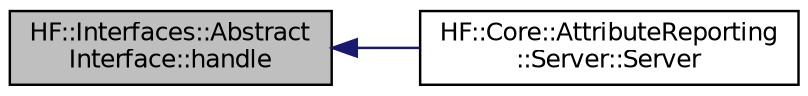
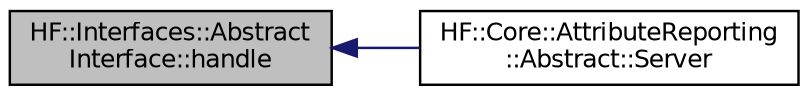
(609, 48) -> (609, 48)
